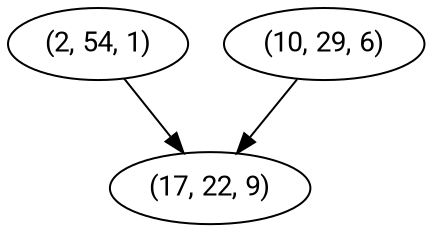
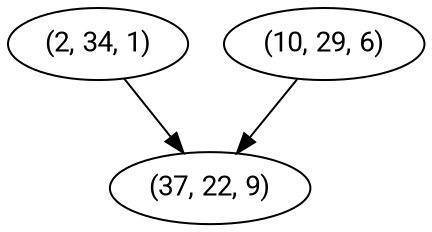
(98, 44) -> (98, 44)
(210, 188) -> (210, 188)
